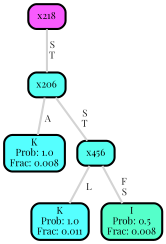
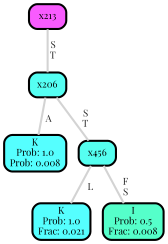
(47, 17) -> (48, 17)
(35, 153) -> (35, 153)
(60, 222) -> (61, 222)
